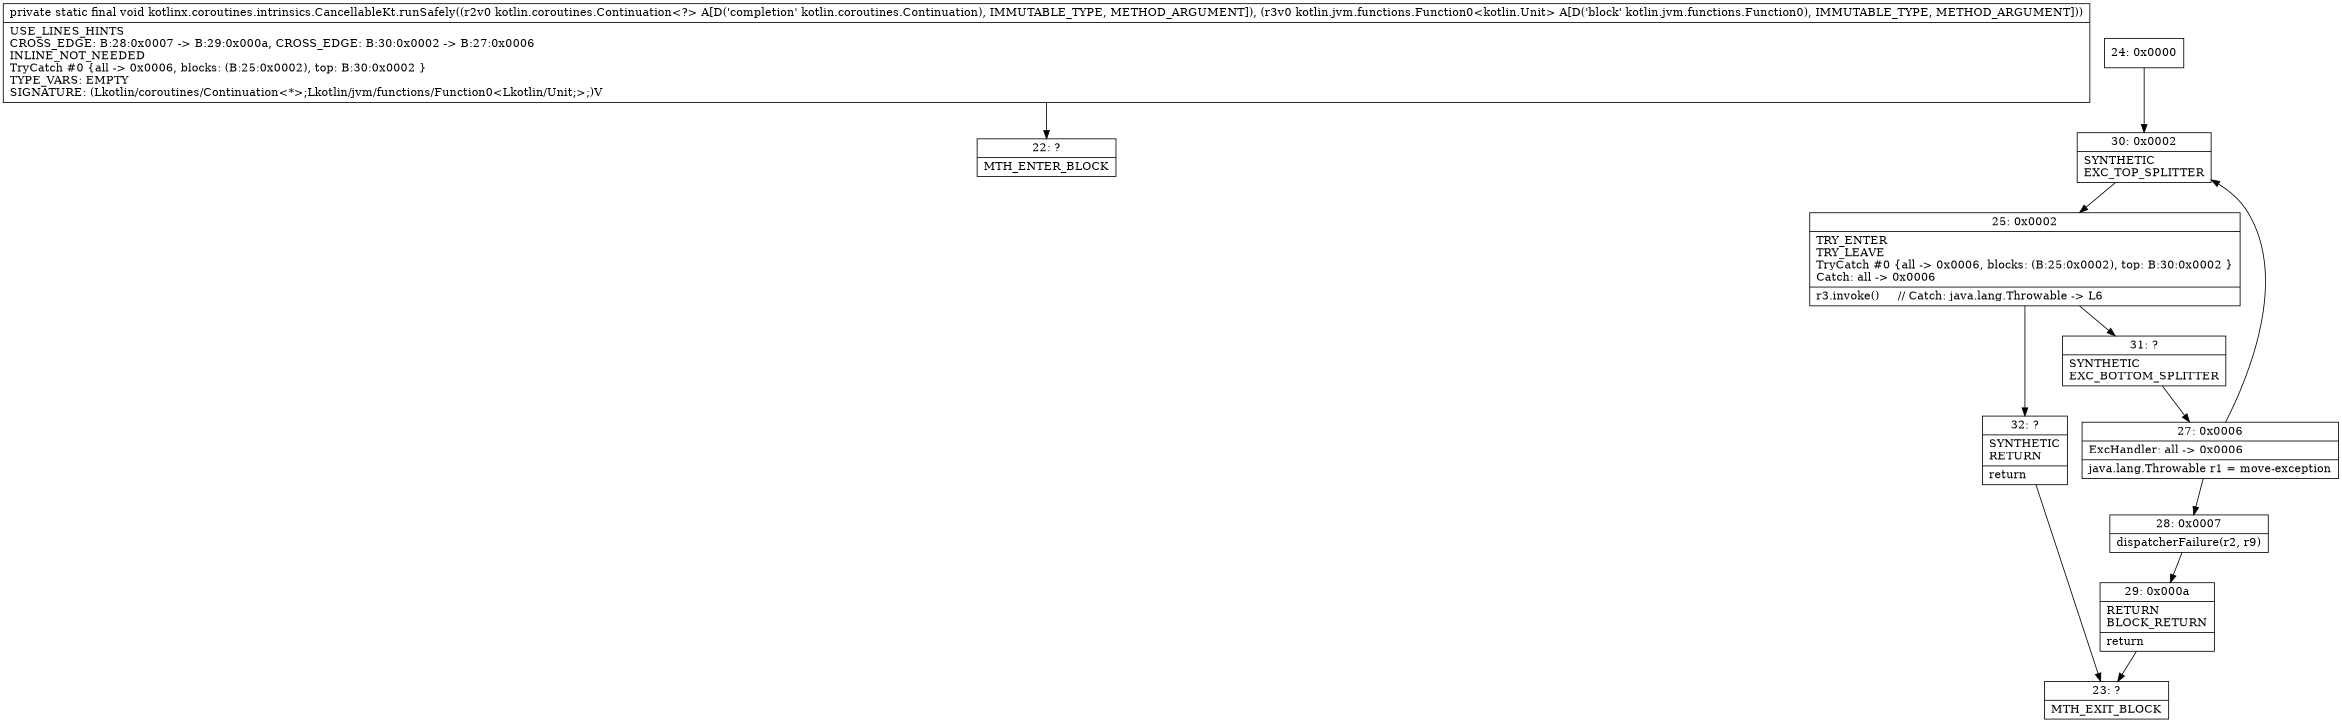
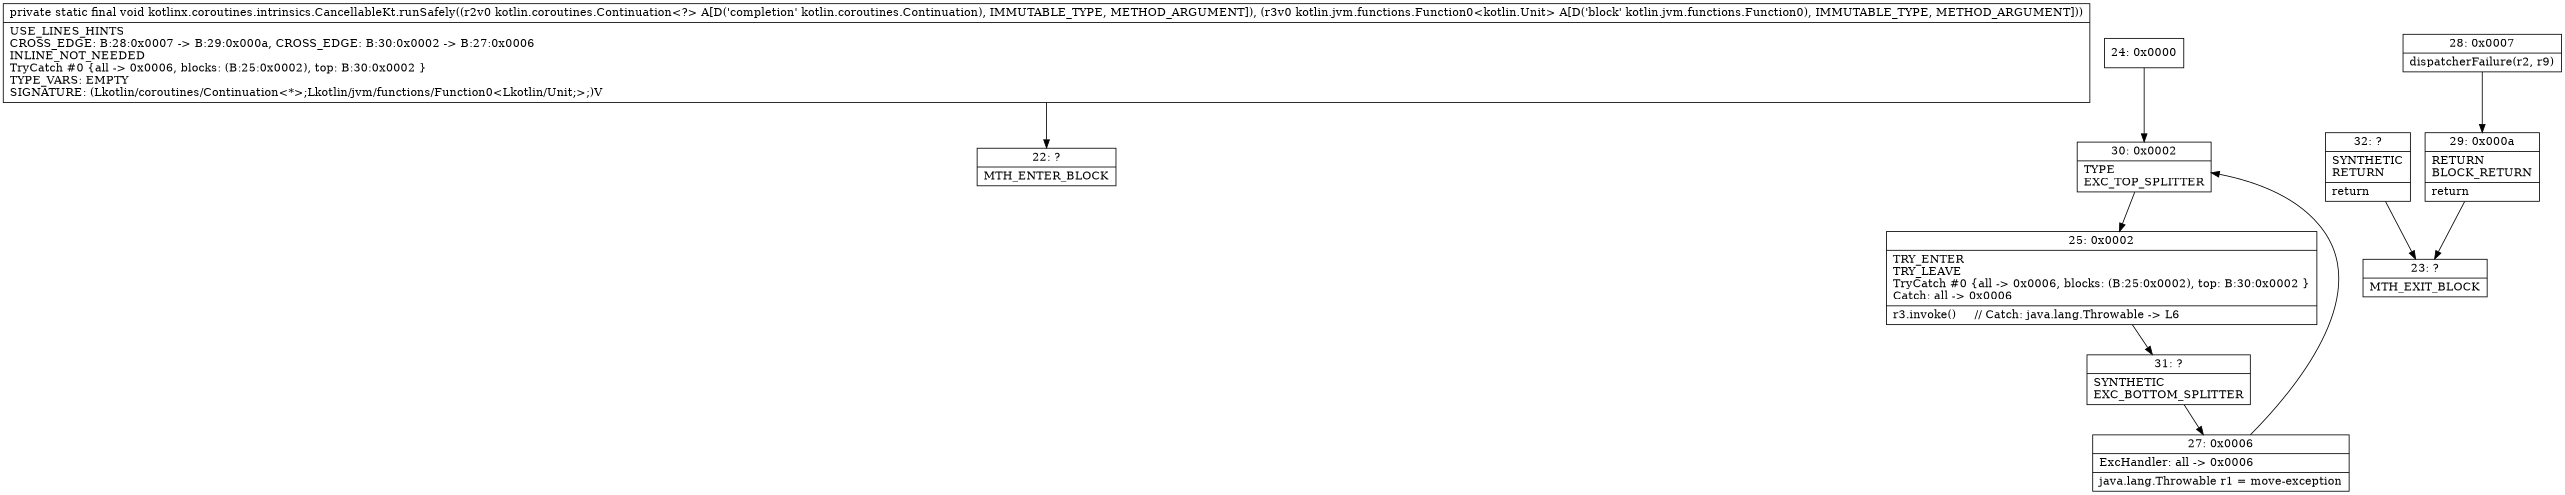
(2120, 160) -> (2100, 170)
(2025, 357) -> none
(2199, 493) -> none
